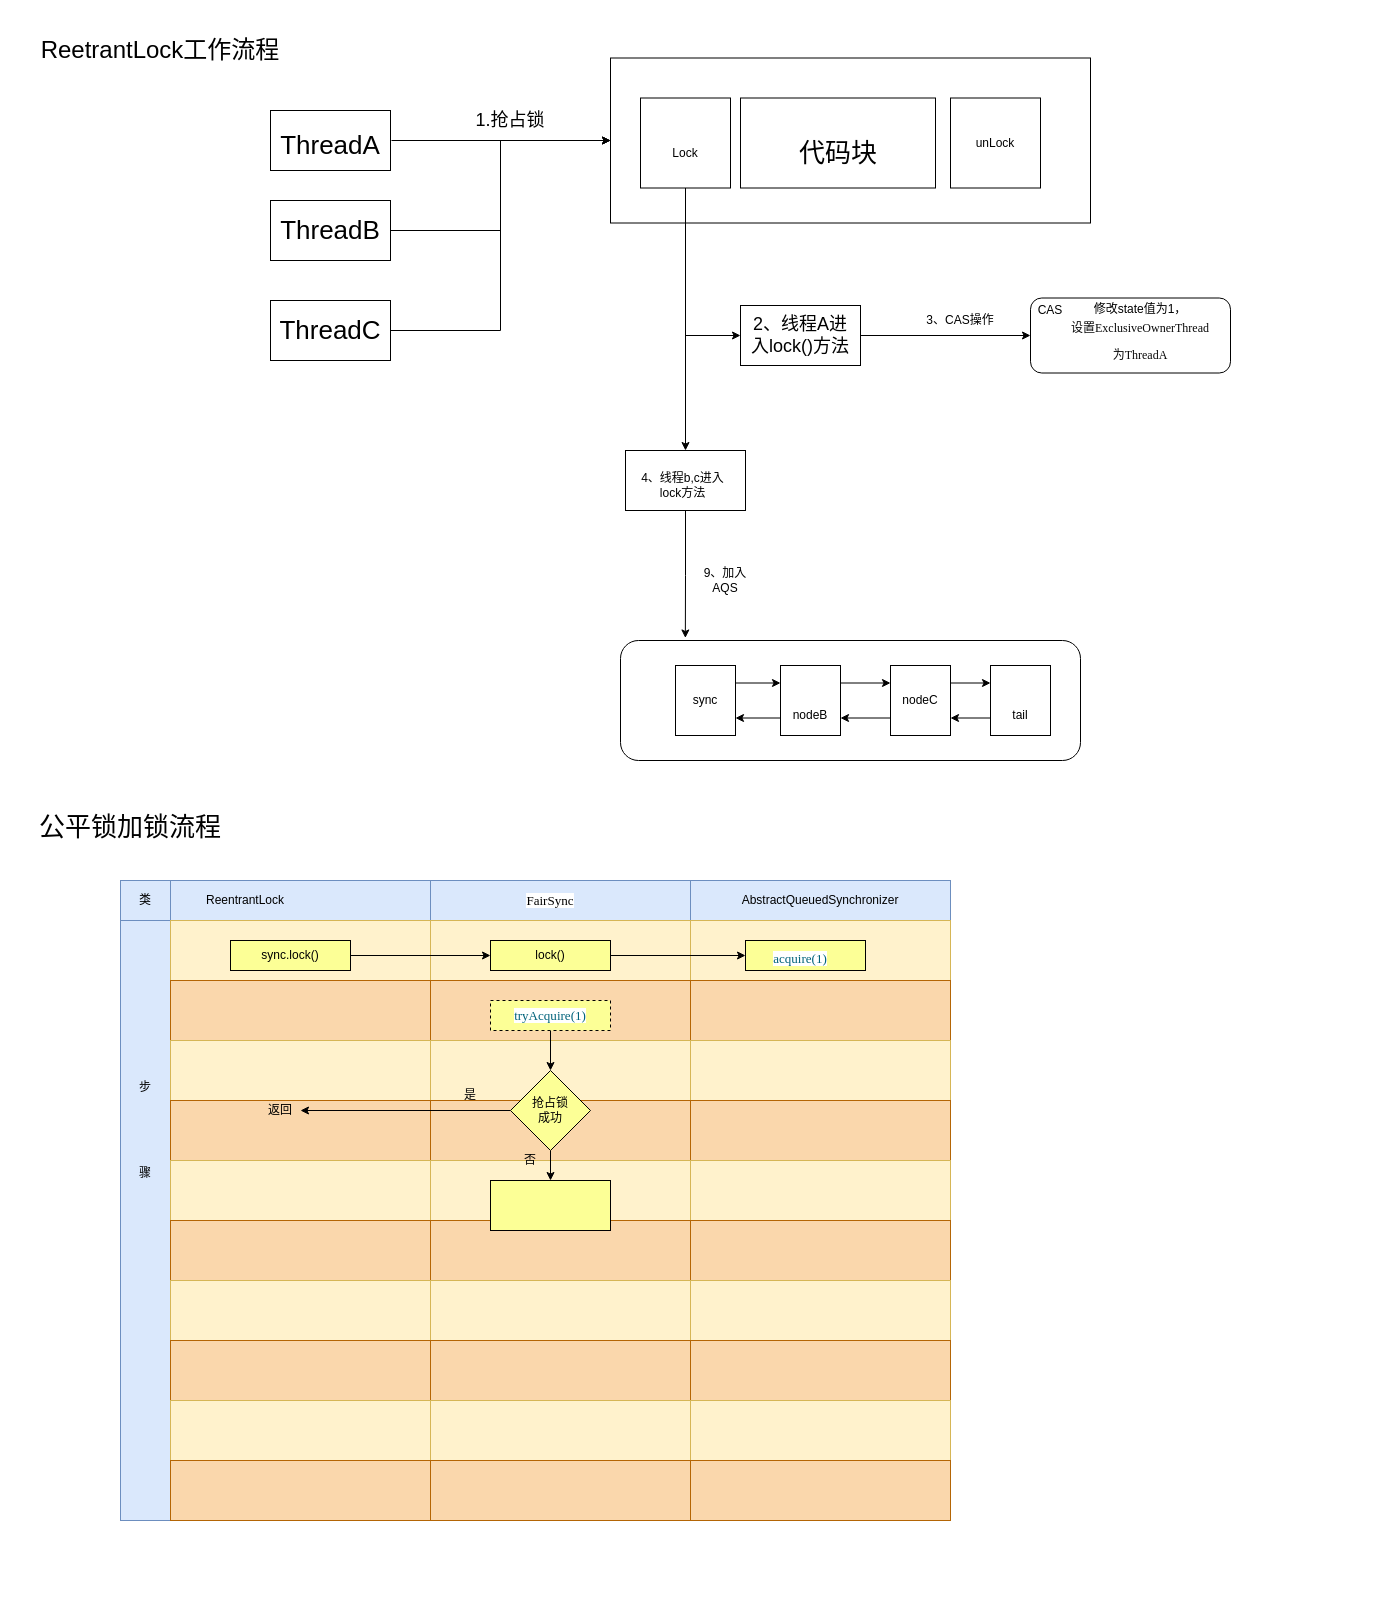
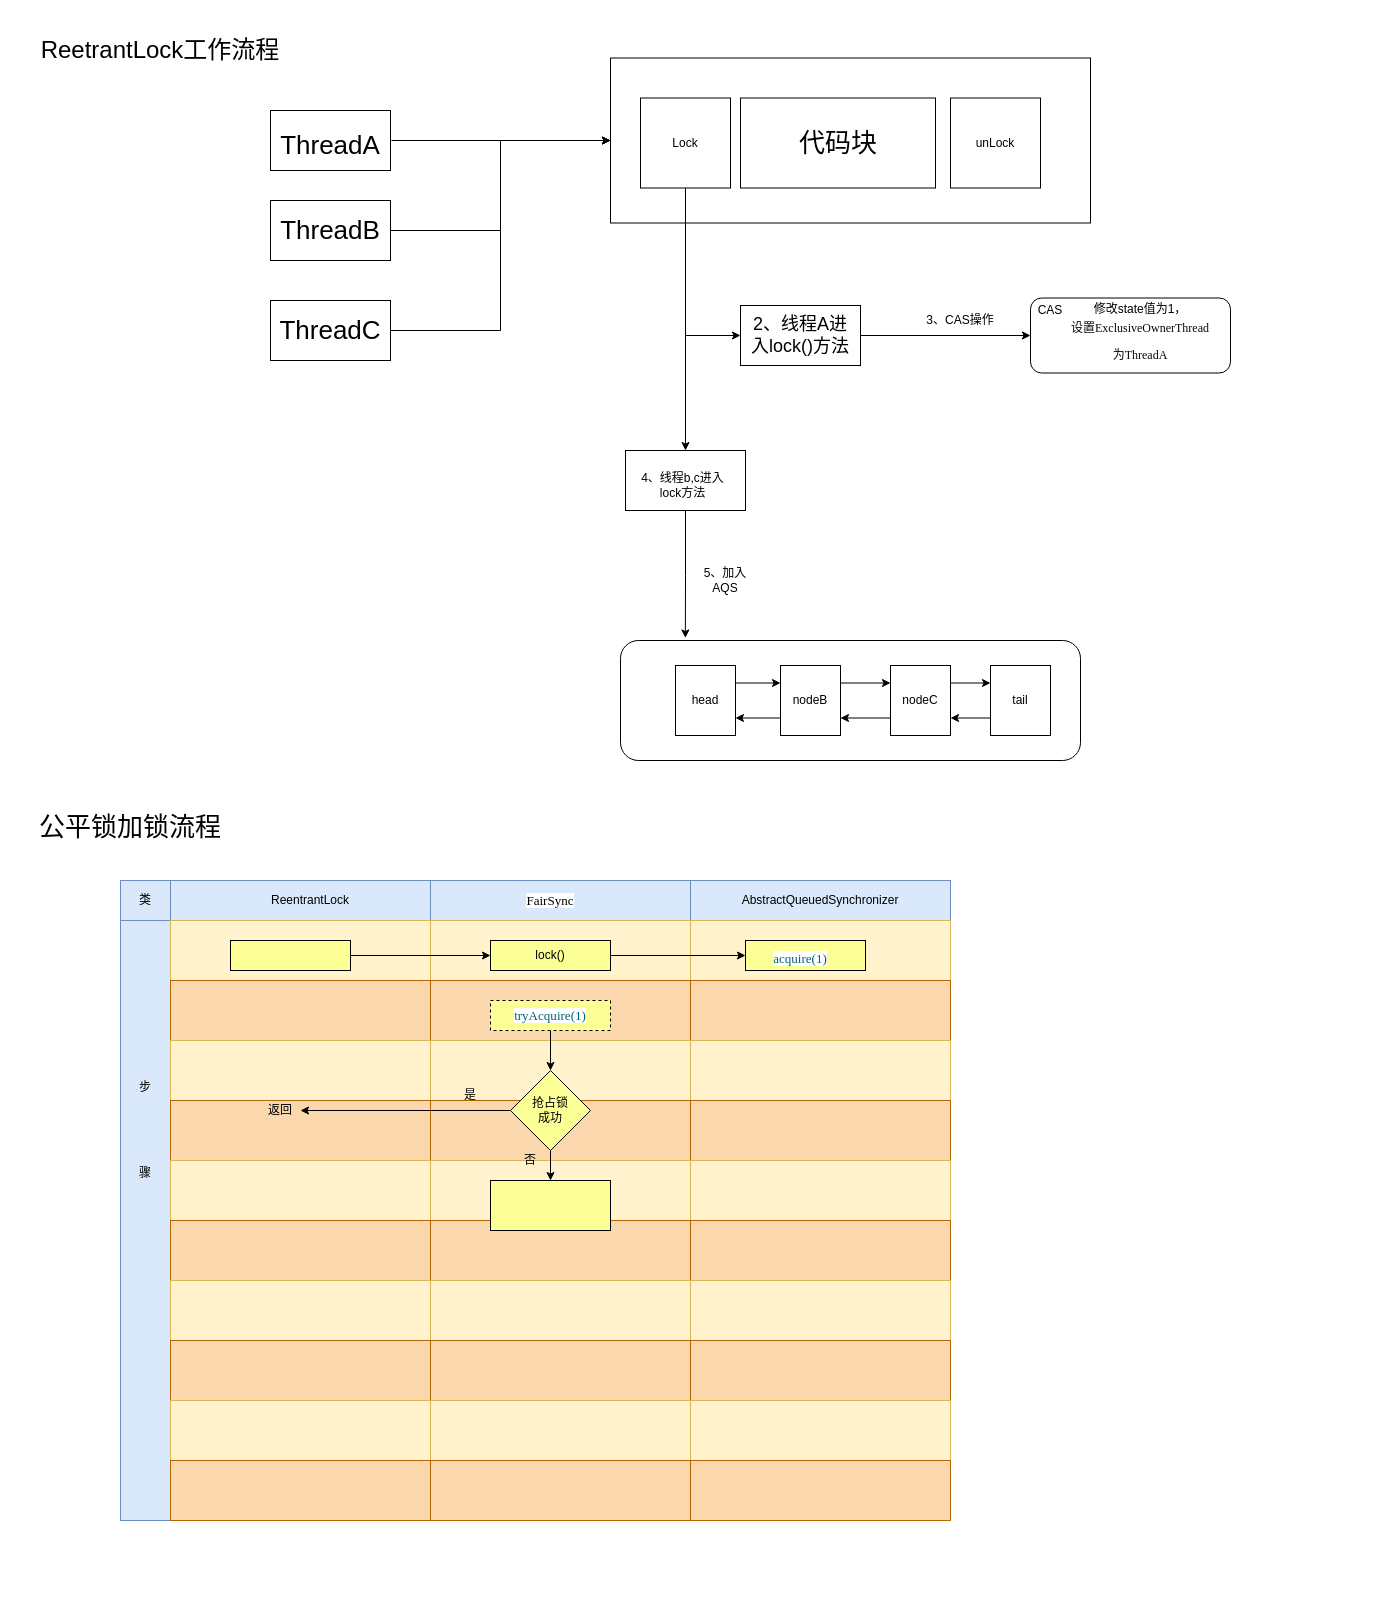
(511, 121) -> none
(686, 153) -> (686, 143)
(838, 153) -> (838, 143)
(726, 581) -> (726, 581)
(706, 701) -> (706, 701)
(811, 716) -> (811, 701)
(1021, 716) -> (1021, 701)
(246, 901) -> (311, 901)
(291, 956) -> none
